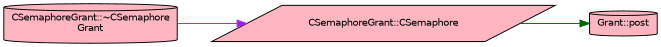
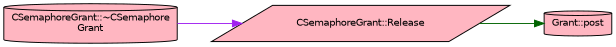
(383, 23) -> (361, 23)
